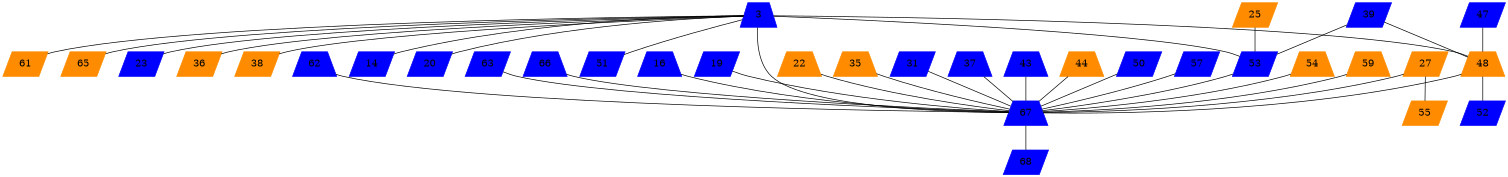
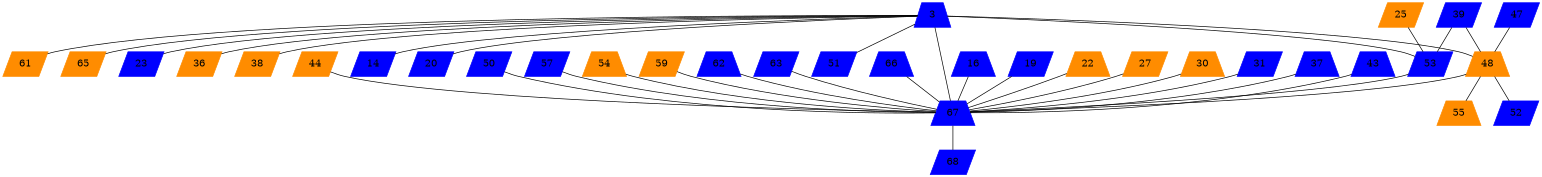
(855, 64) -> (1203, 64)
(1082, 64) -> (315, 64)
(1368, 64) -> (662, 64)
(1425, 89) -> (1473, 89)
(1425, 113) -> (1459, 113)
